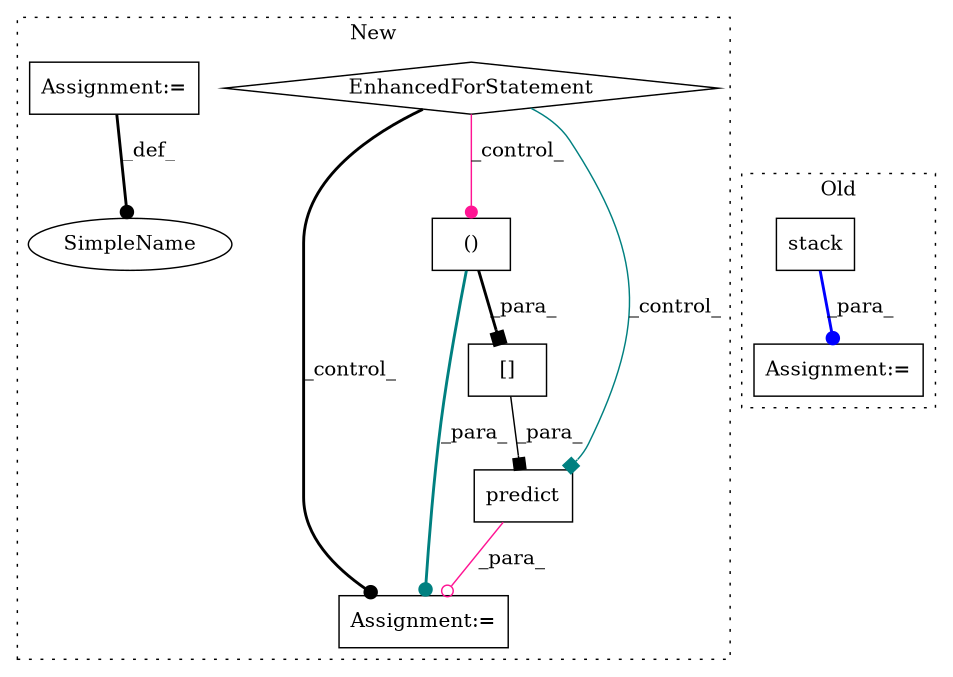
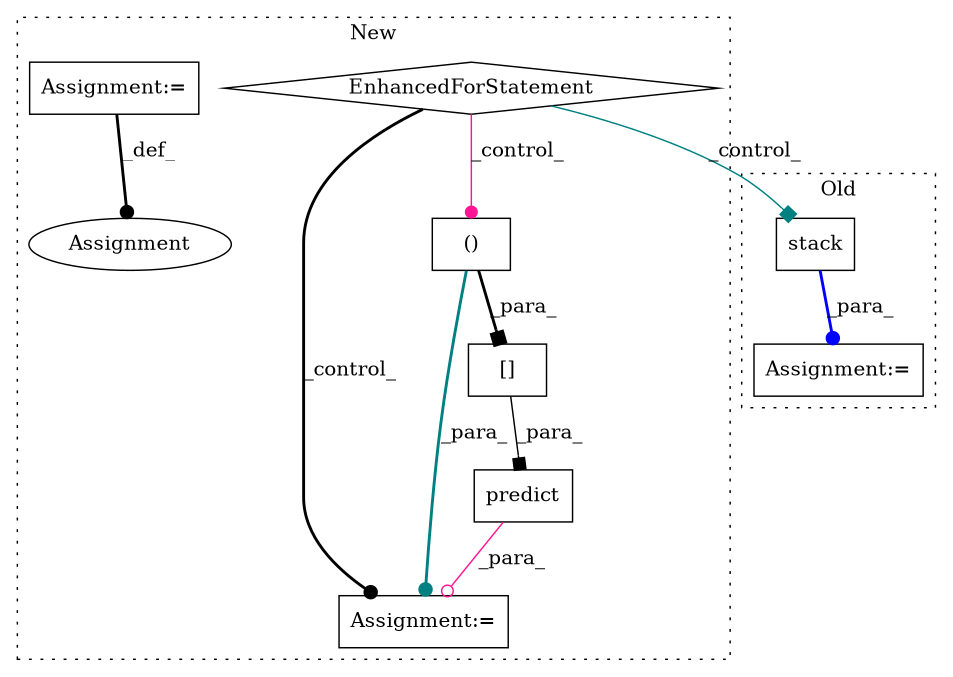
(130, 244) -> (130, 244)
(627, 273) -> (673, 144)
